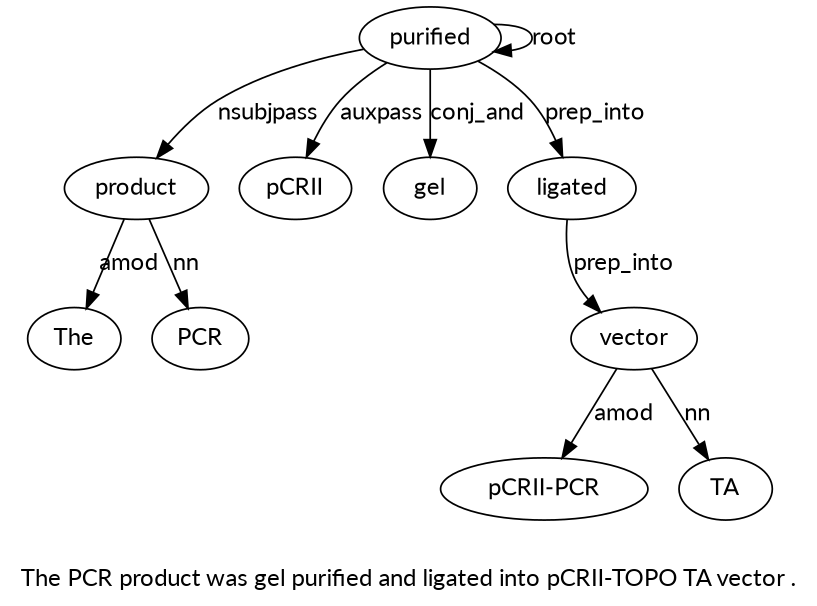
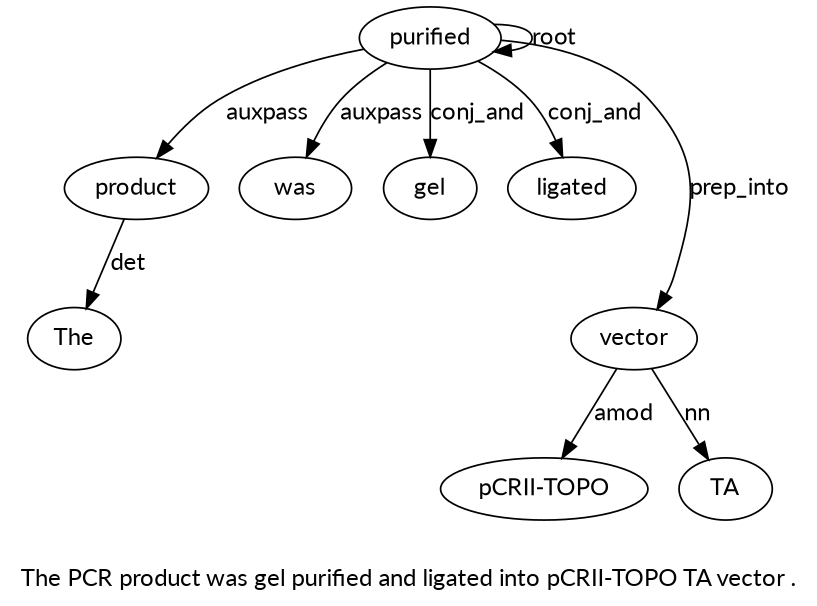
(268, 113) -> (268, 113)
(595, 113) -> (595, 113)
(295, 188) -> (295, 188)
(569, 262) -> (664, 118)
(129, 263) -> (129, 263)
(200, 339) -> none
(544, 489) -> (544, 489)
